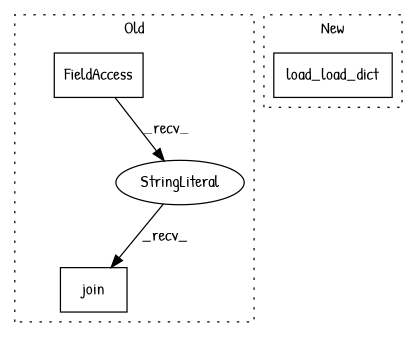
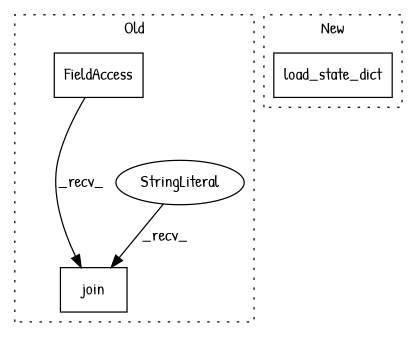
(333, 75) -> (333, 75)
(136, 124) -> (56, 175)
